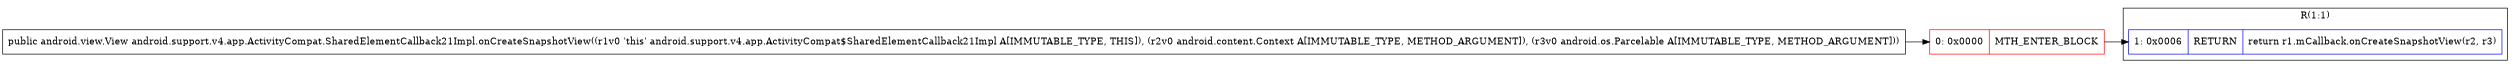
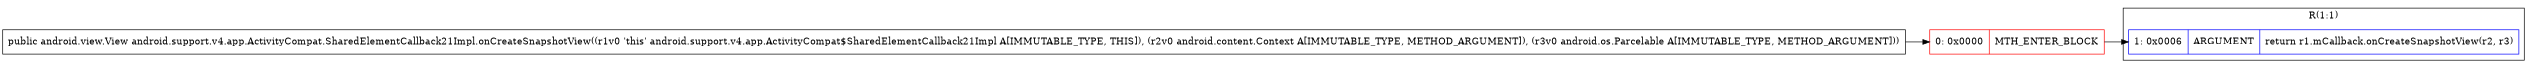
(2216, 42) -> (2224, 42)
